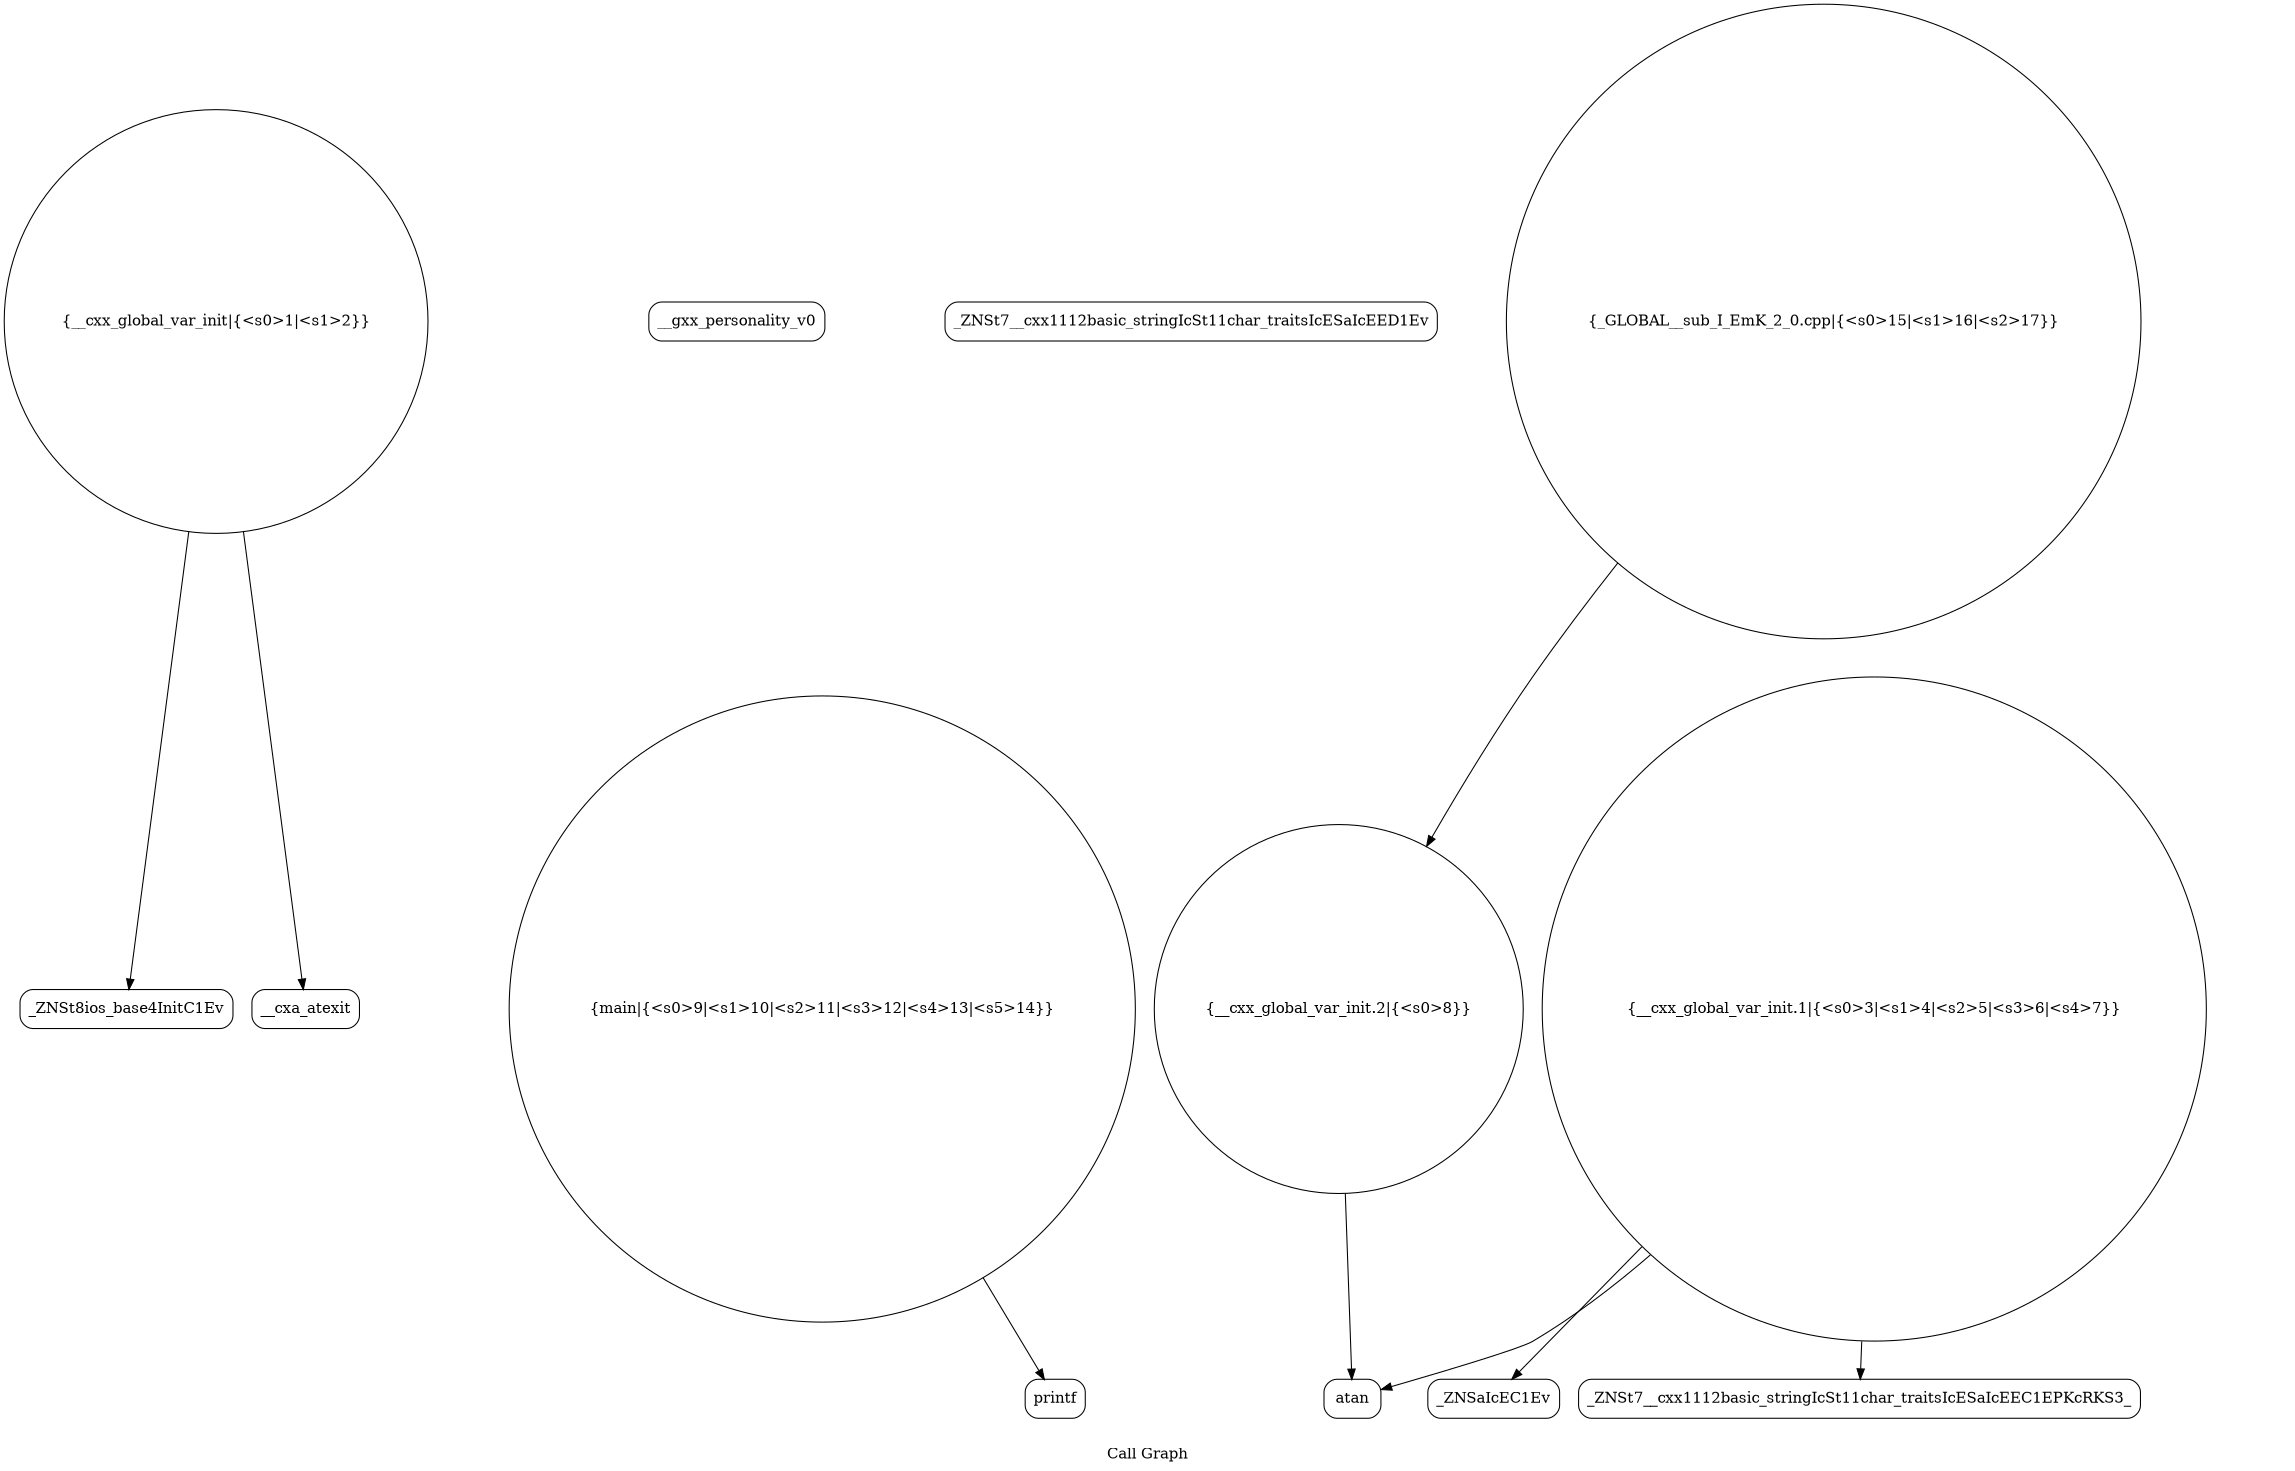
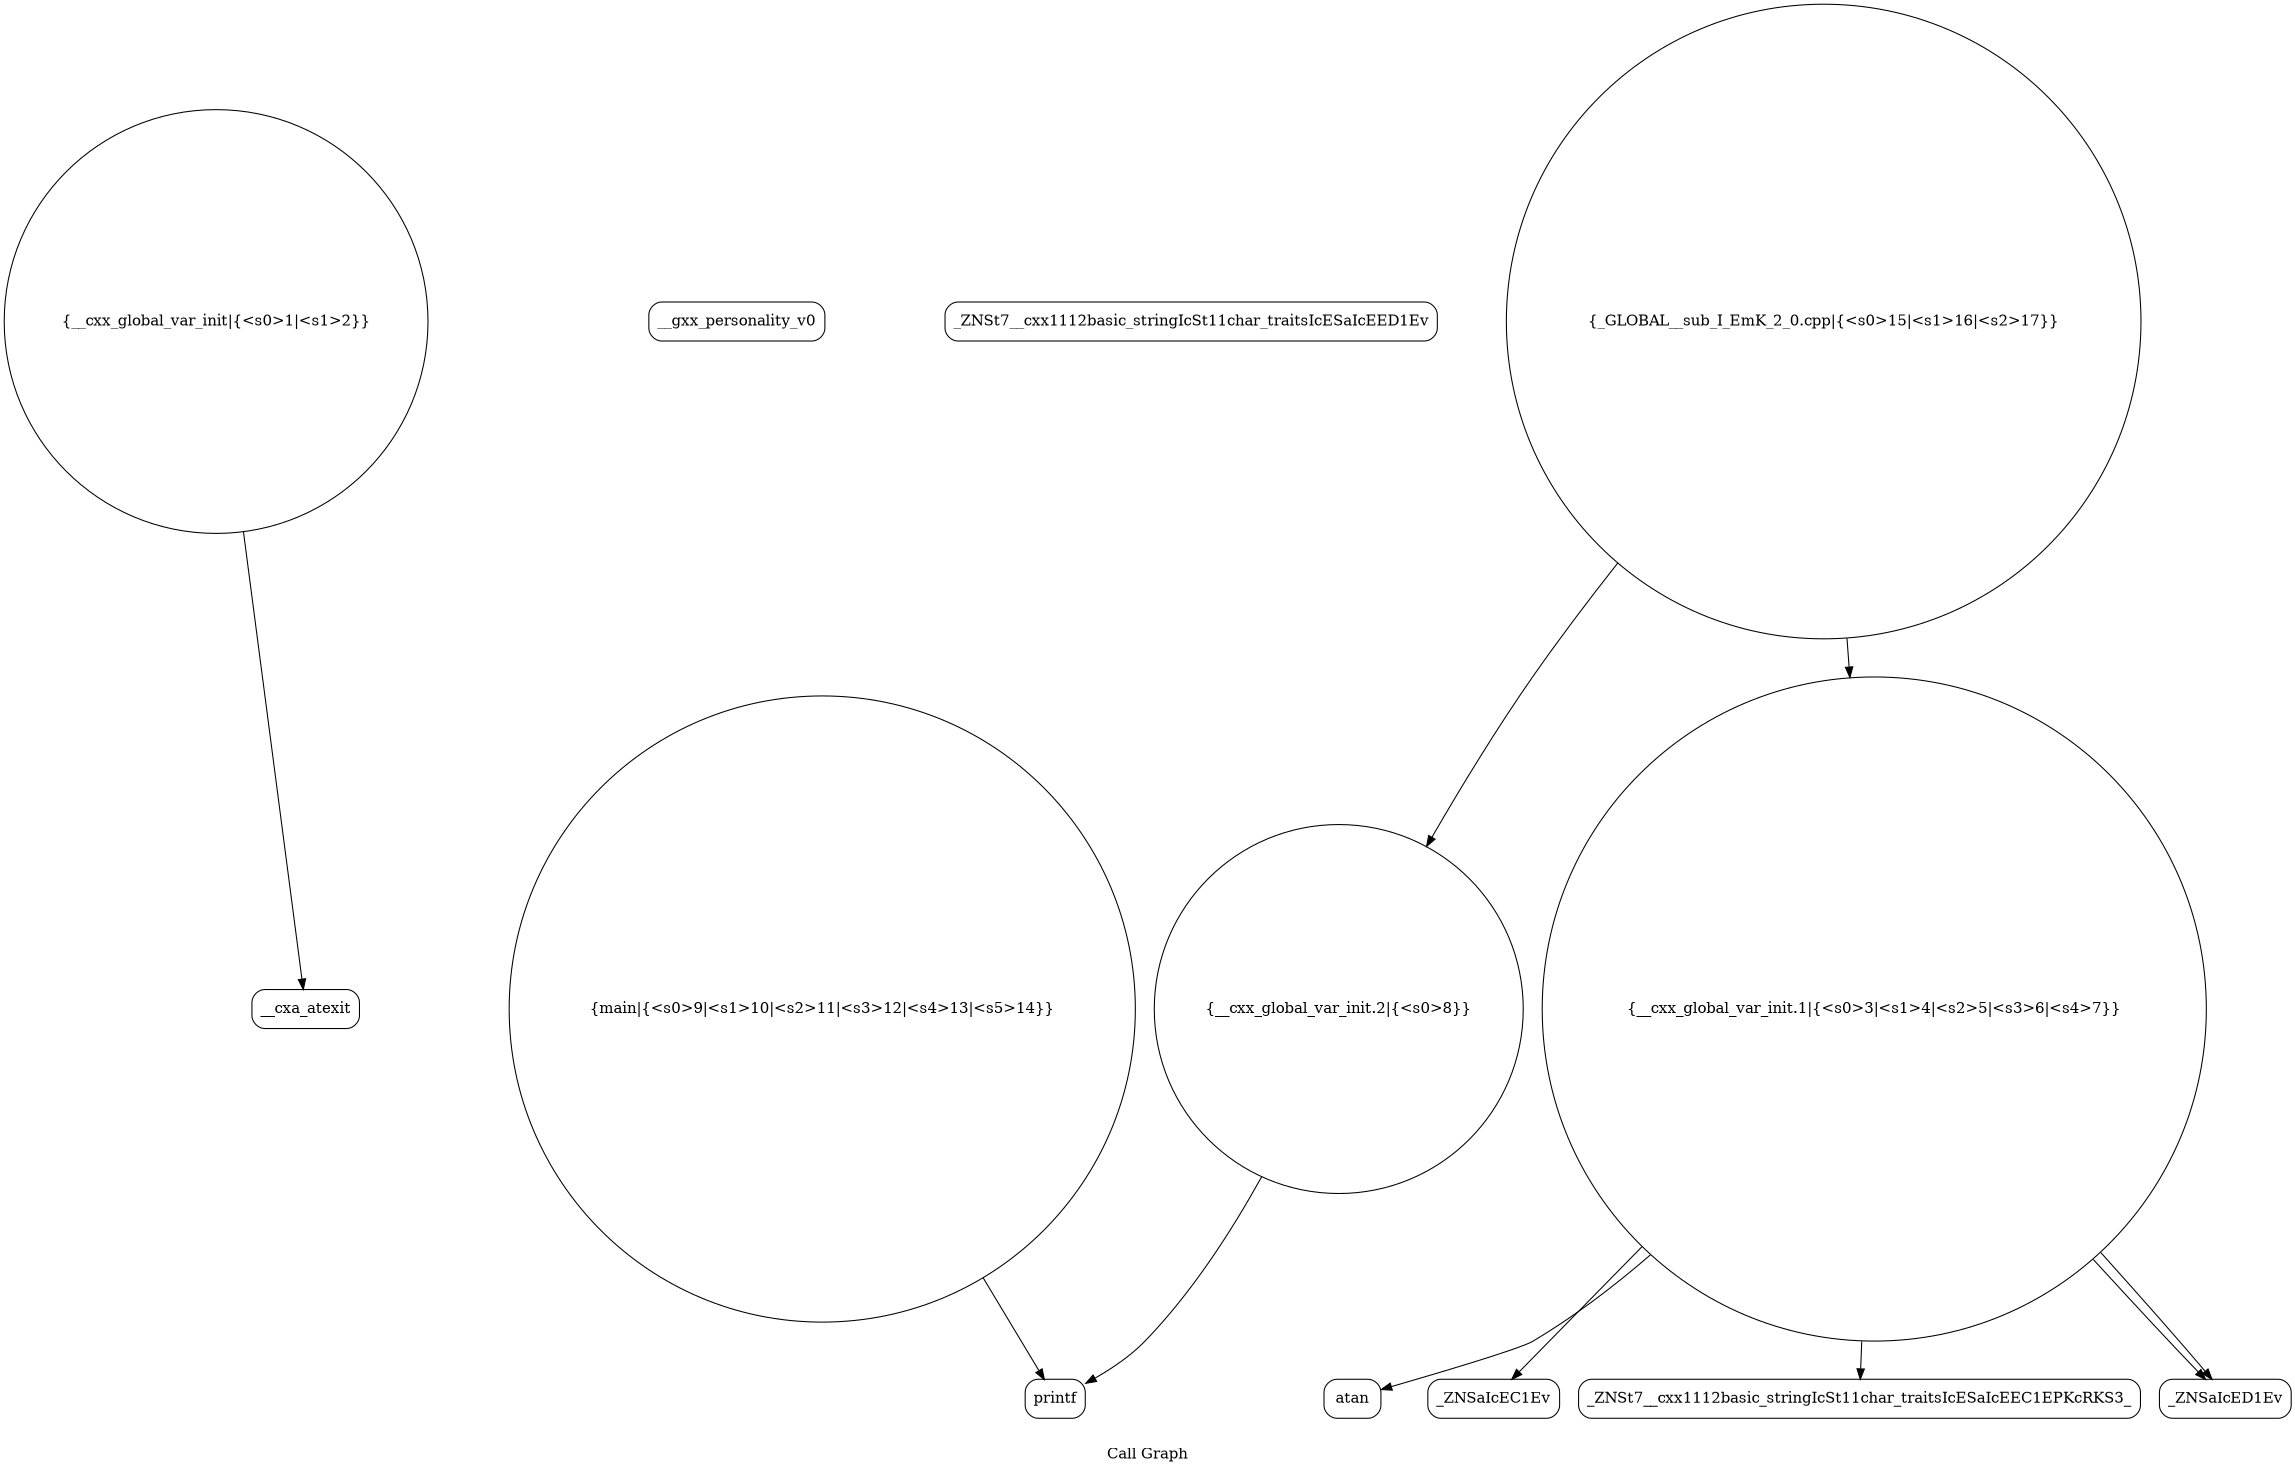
none -> (1848, 652)
(126, 1009) -> none
(1348, 1281) -> (1190, 1288)
none -> (2225, 1399)
